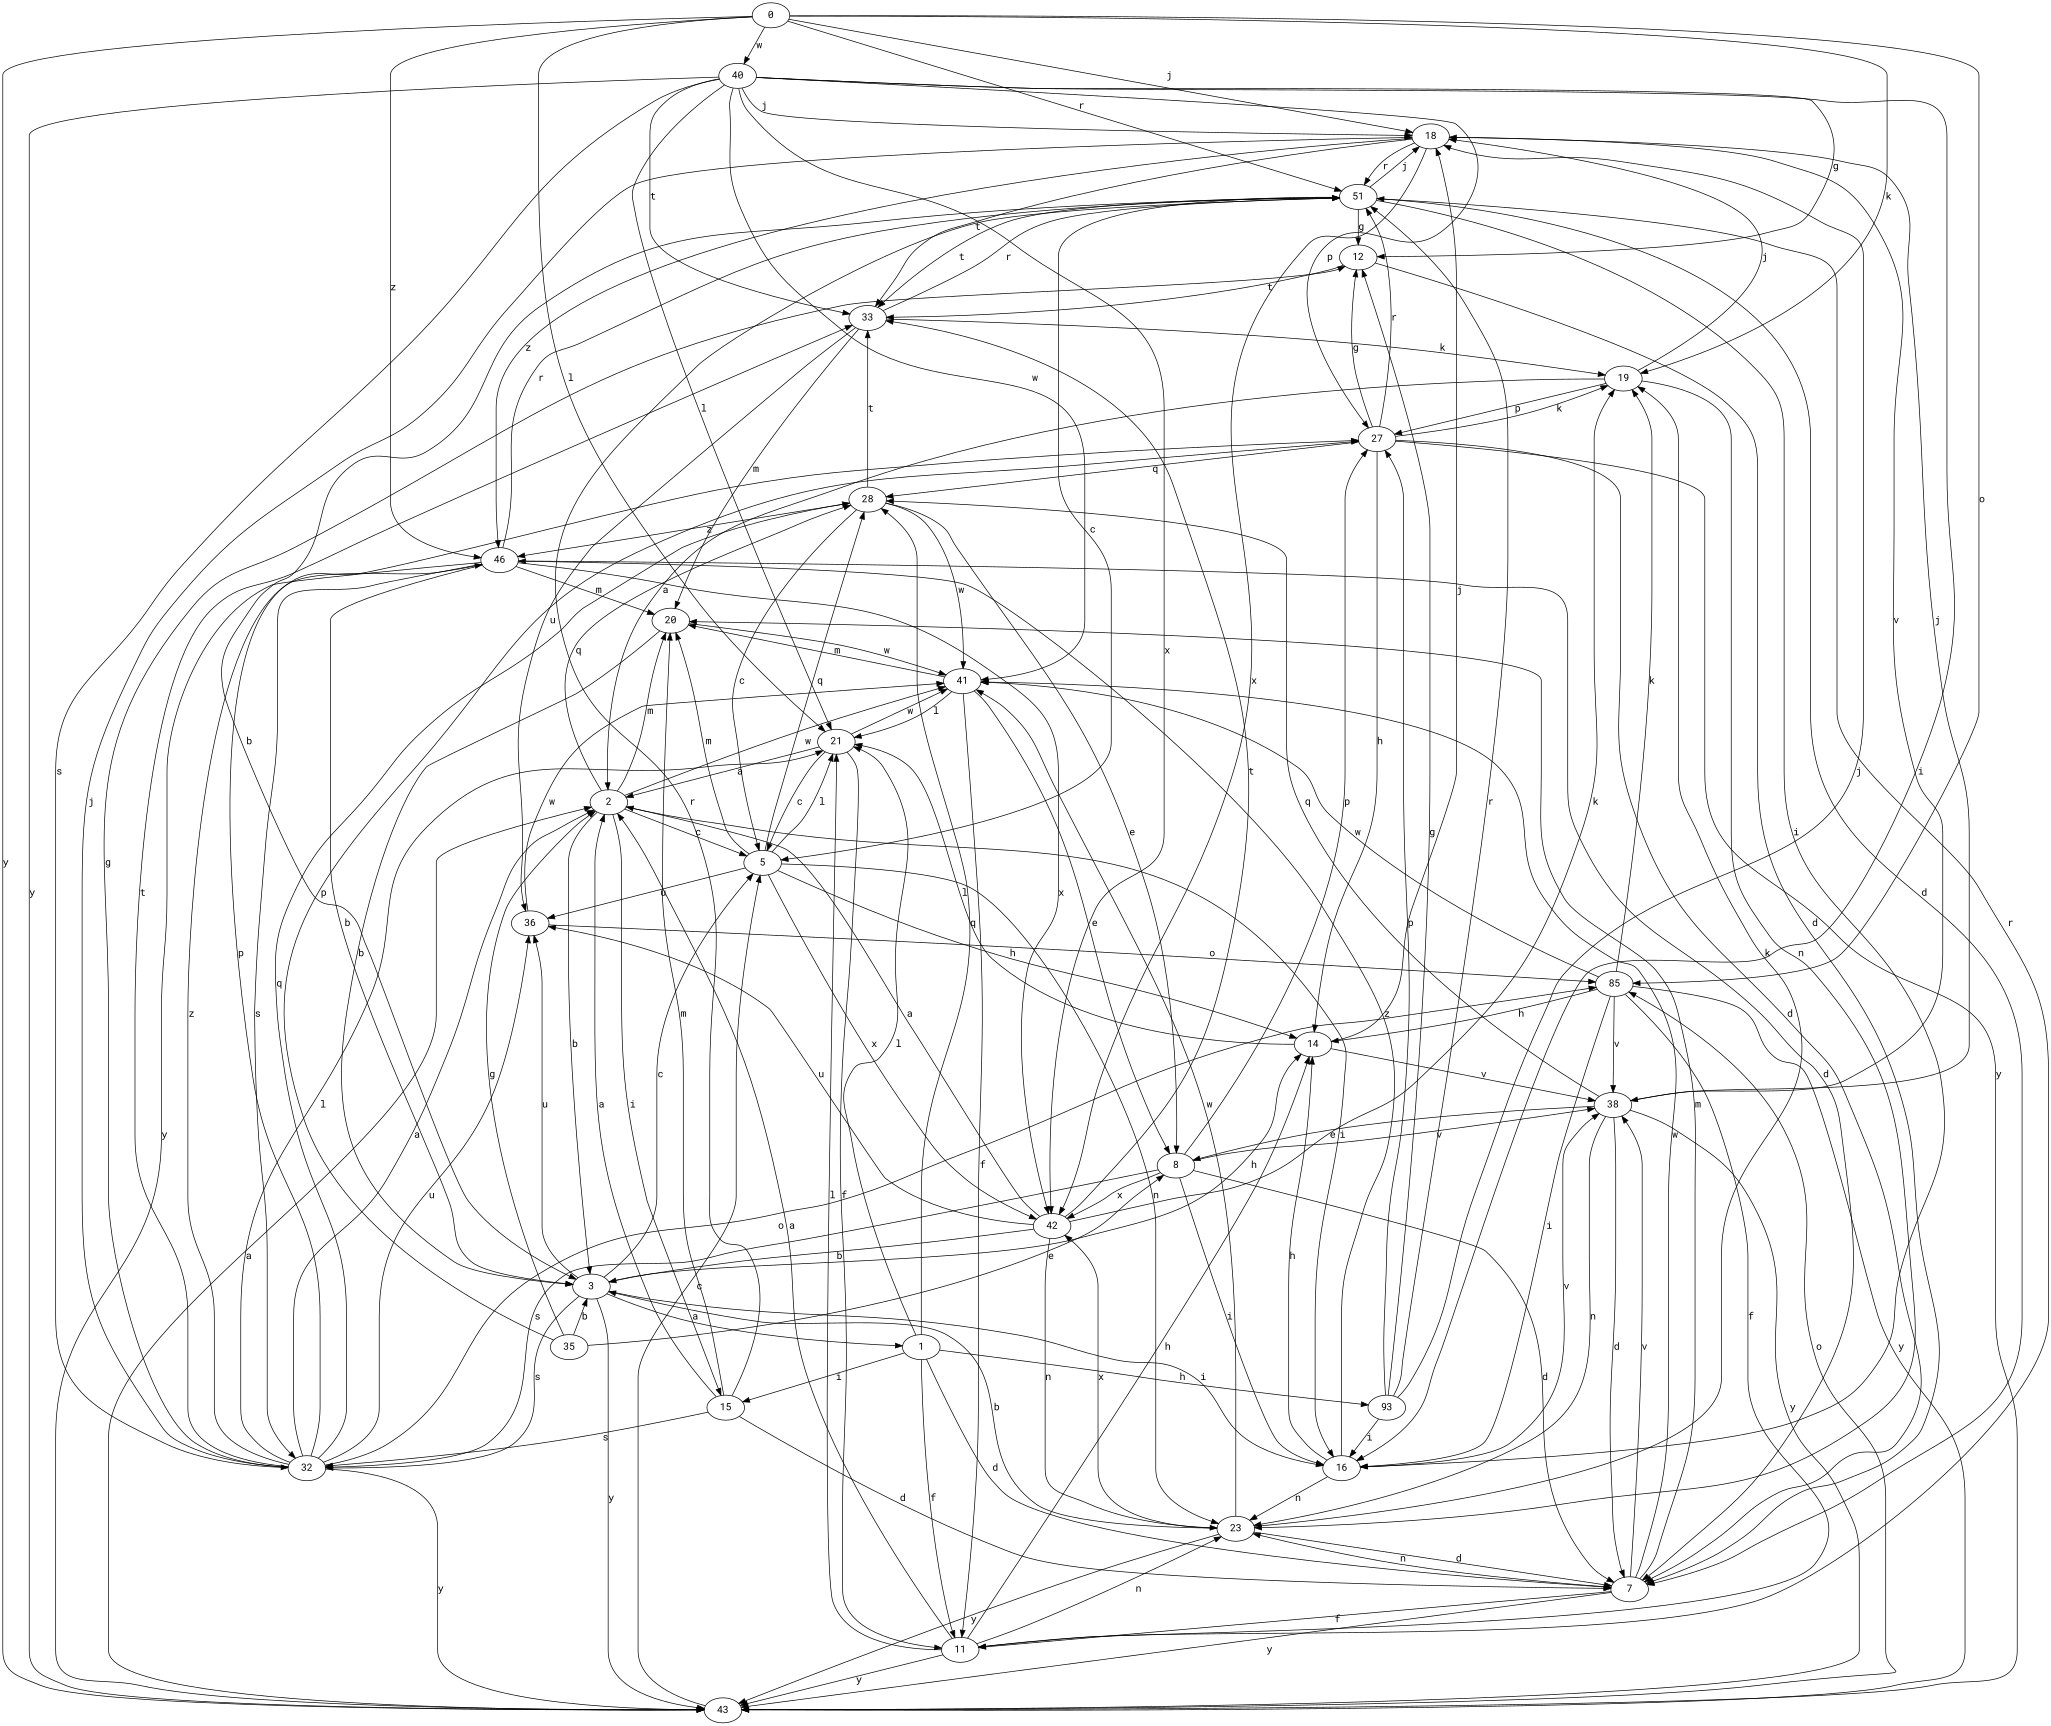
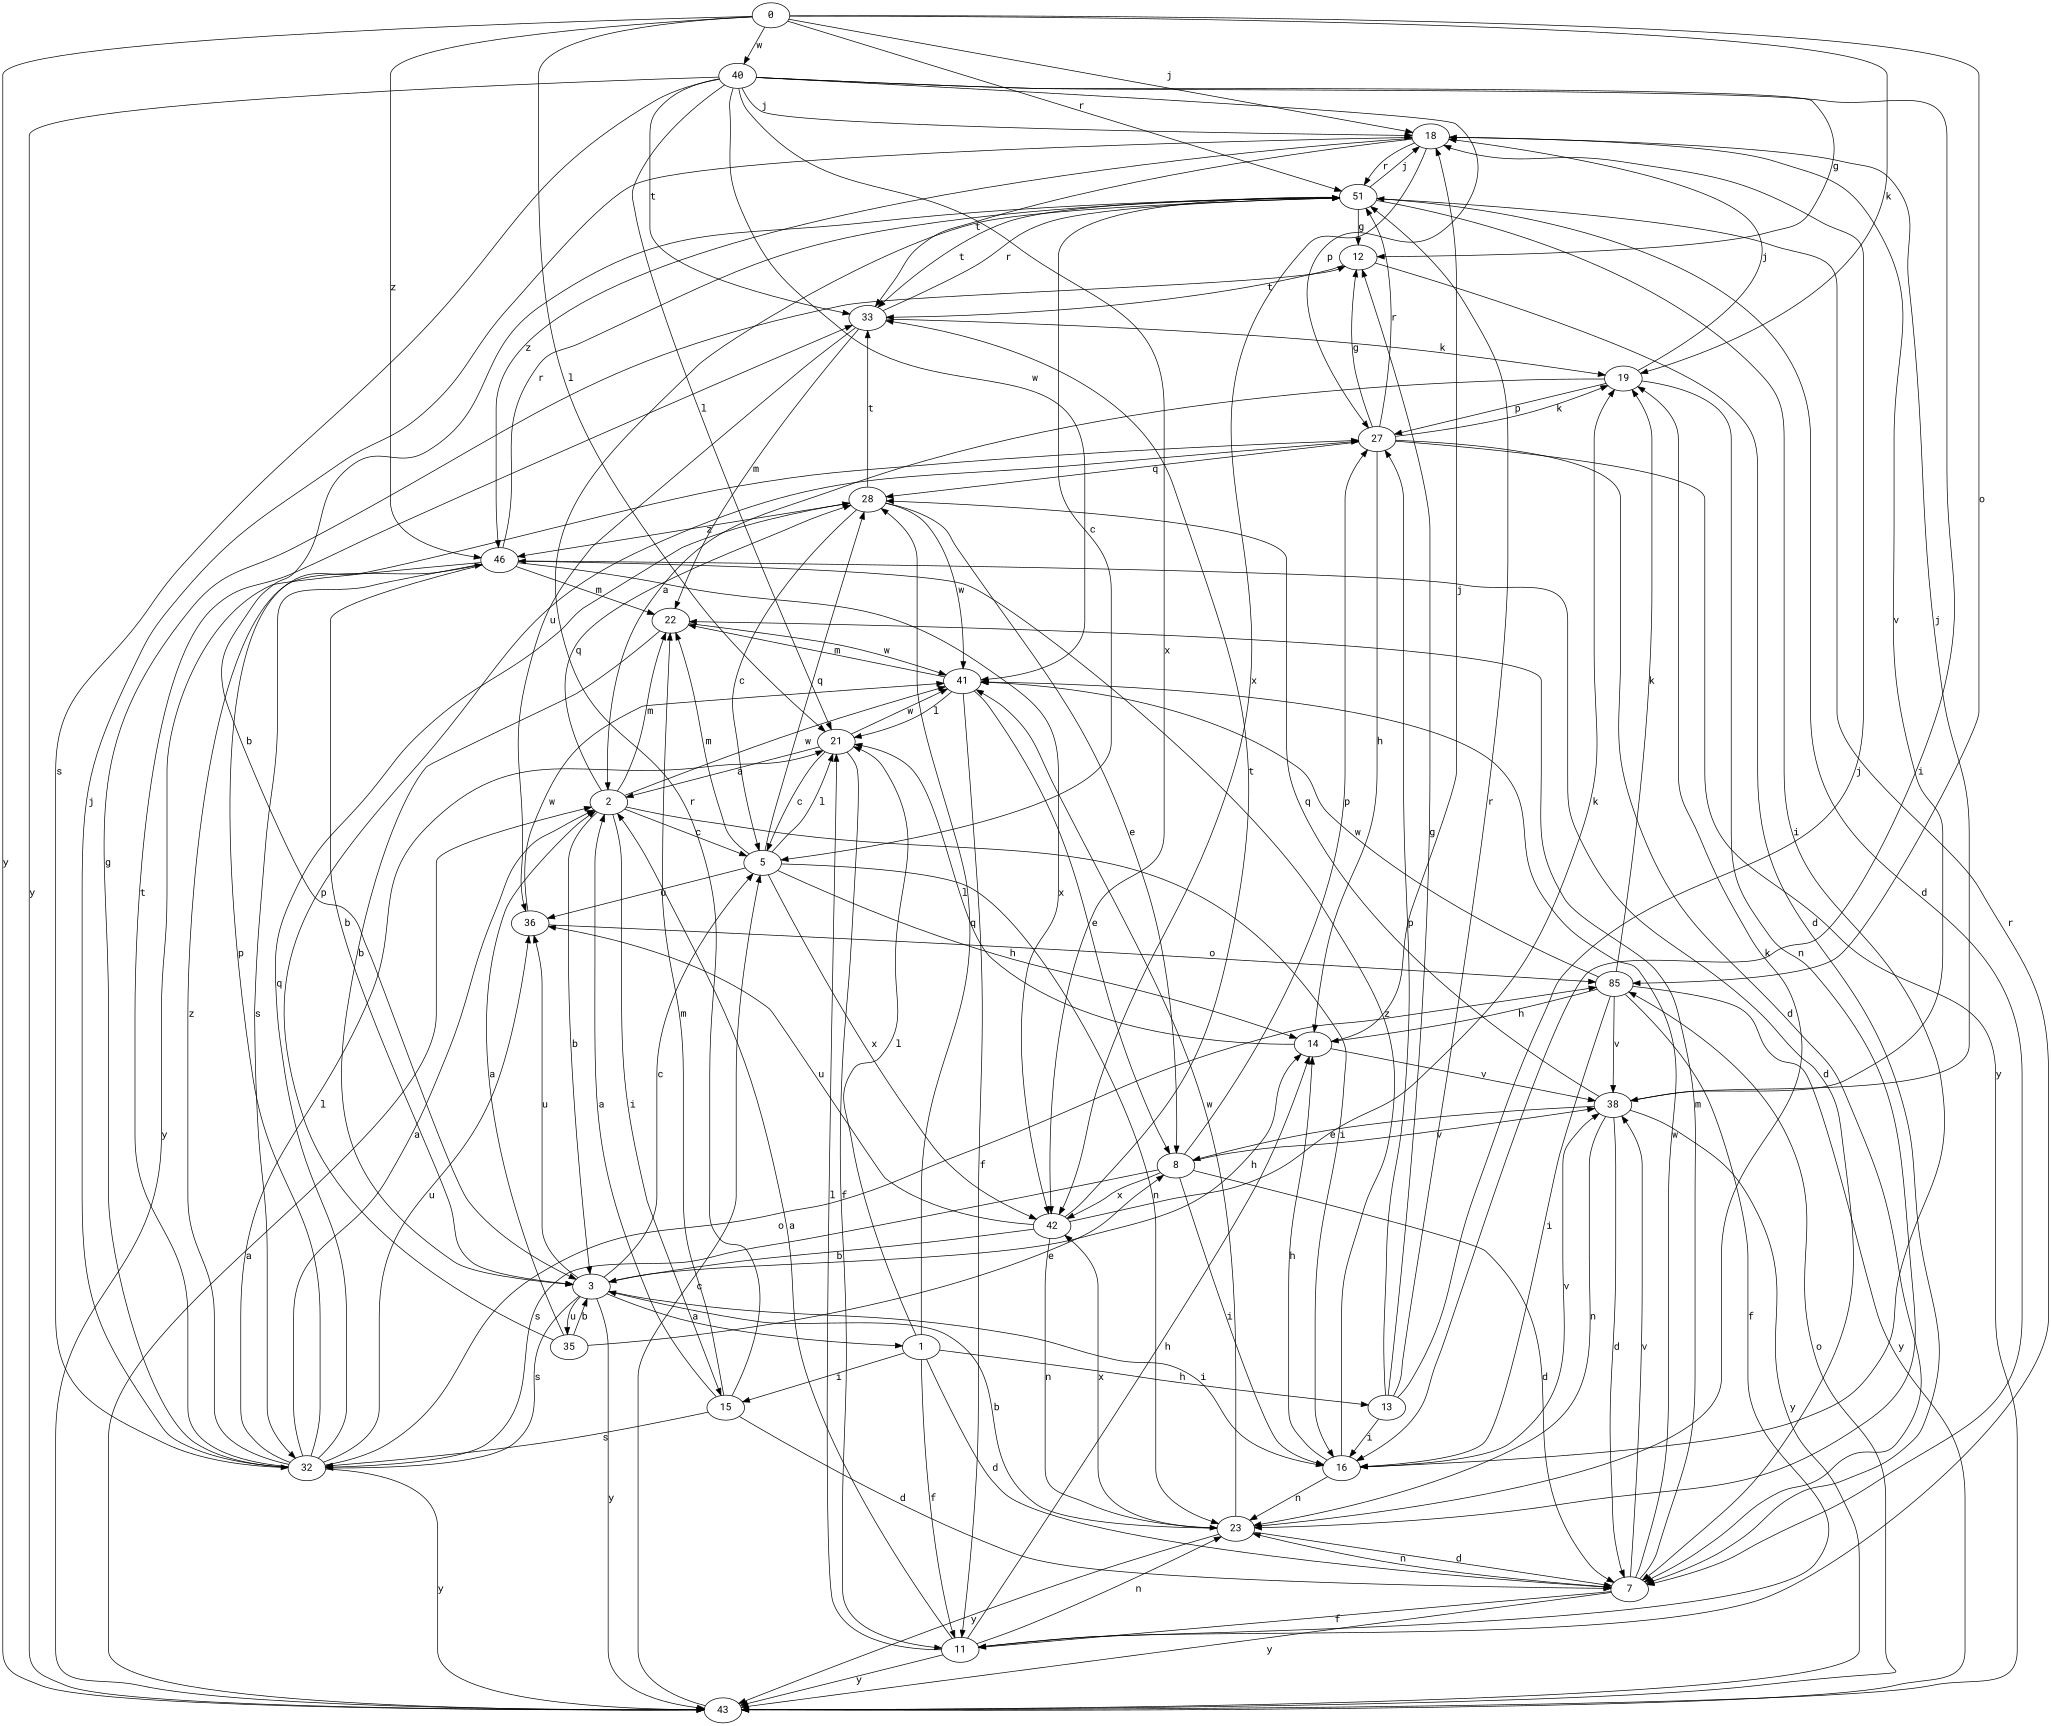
(671, 621) -> (671, 621)
(873, 964) -> none
(492, 1075) -> (492, 1075)
none -> (570, 1311)
(1387, 1408) -> (1387, 1408)
